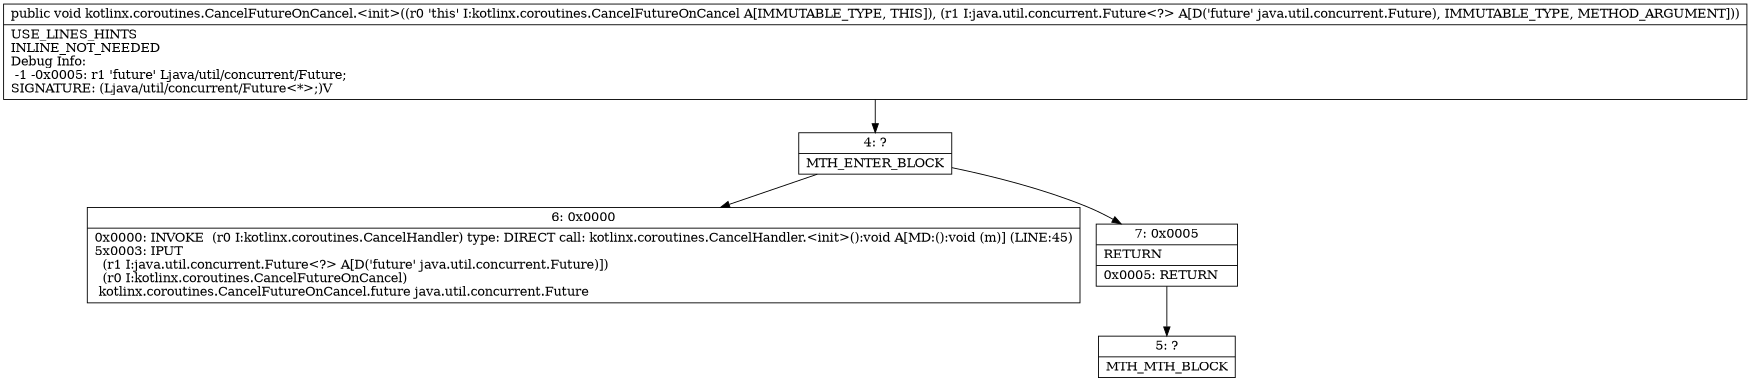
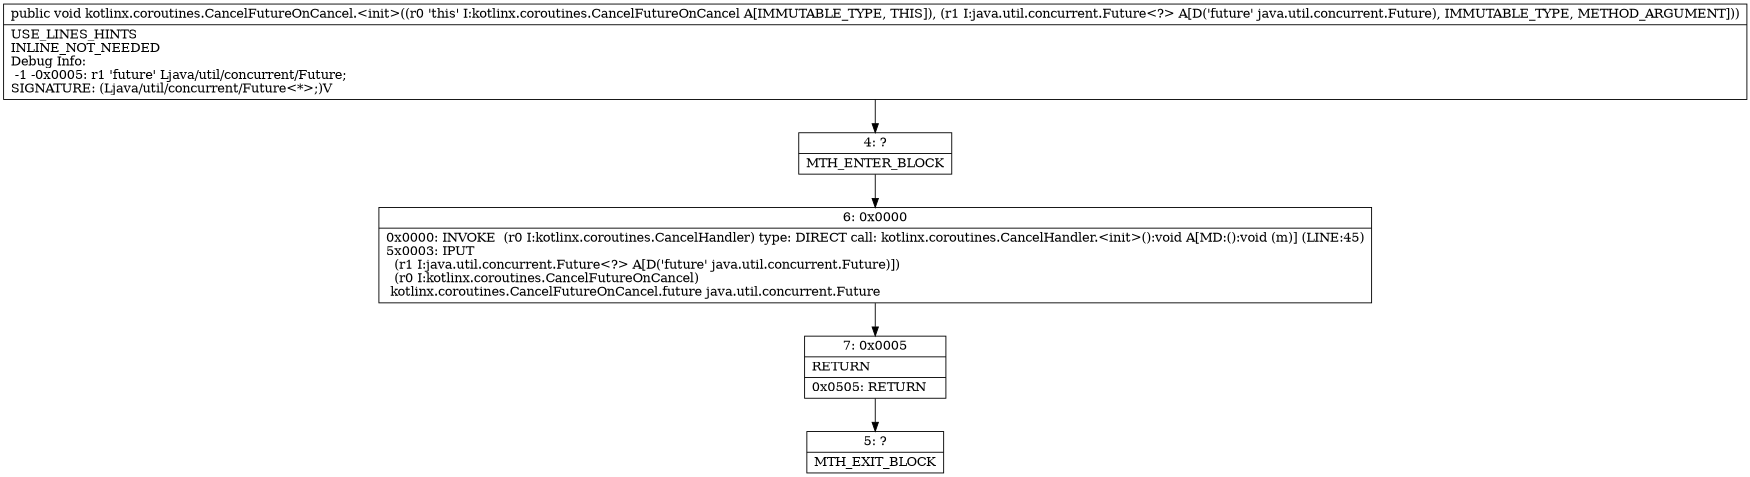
(1034, 188) -> (875, 315)
(1167, 275) -> (875, 387)
(1167, 367) -> (875, 462)
